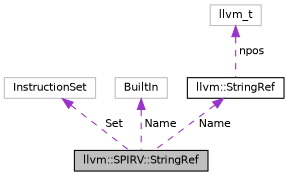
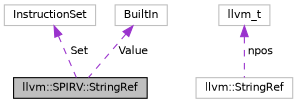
(236, 88) -> (244, 88)
(159, 124) -> (132, 52)
(185, 128) -> none
